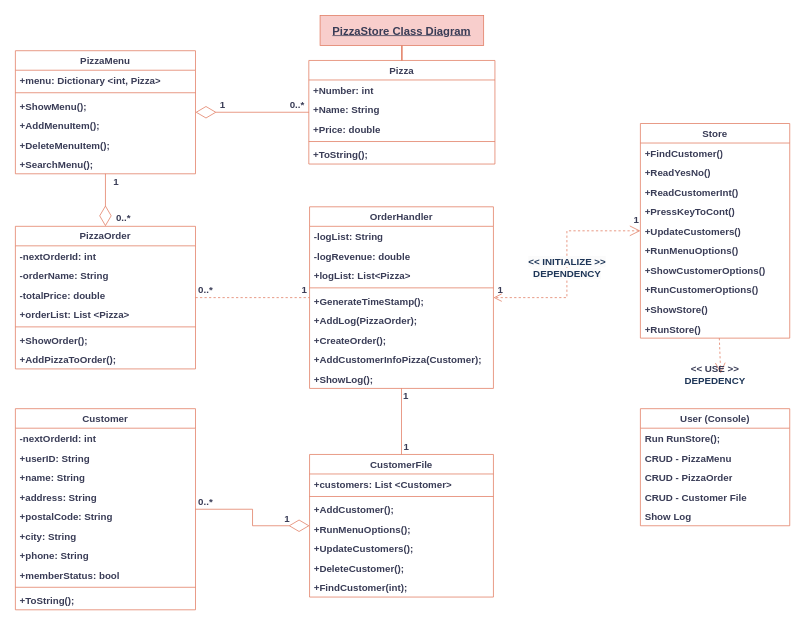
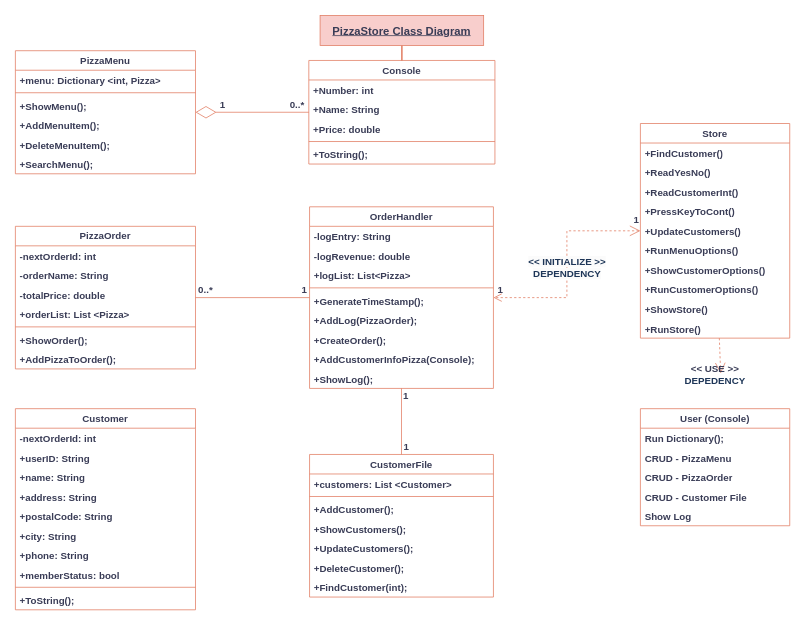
(402, 70) -> (402, 70)
(105, 190) -> none
(351, 237) -> (355, 237)
(252, 297) -> (252, 297)
(399, 360) -> (395, 360)
(683, 439) -> (686, 439)
(249, 509) -> none
(360, 530) -> (359, 530)
